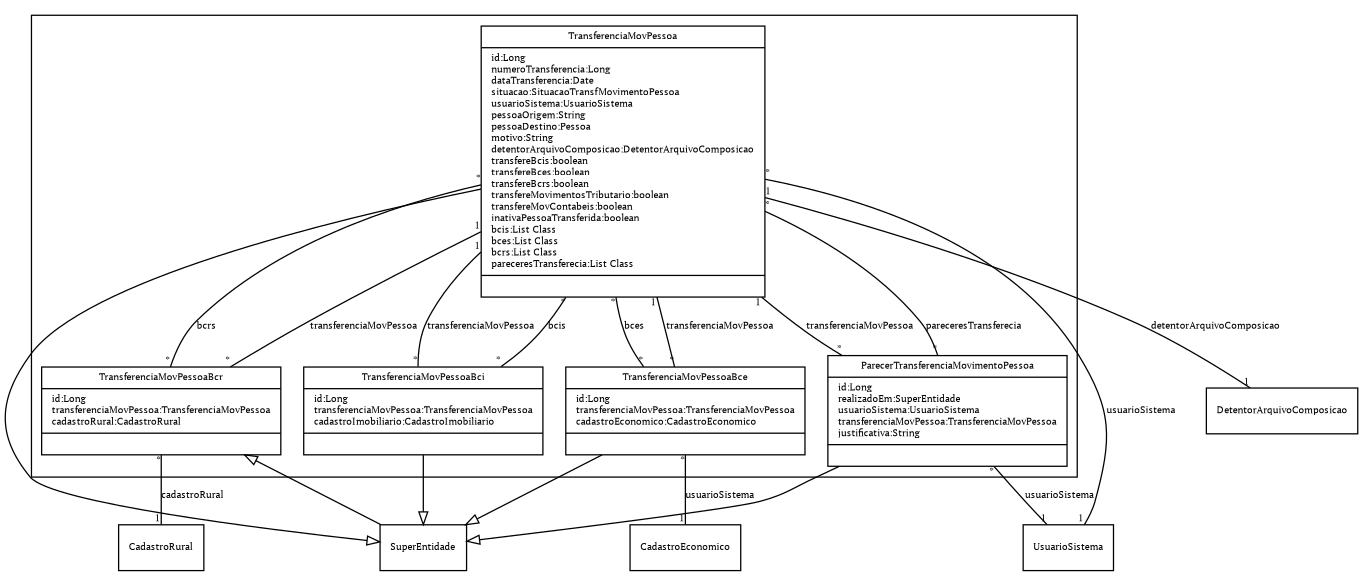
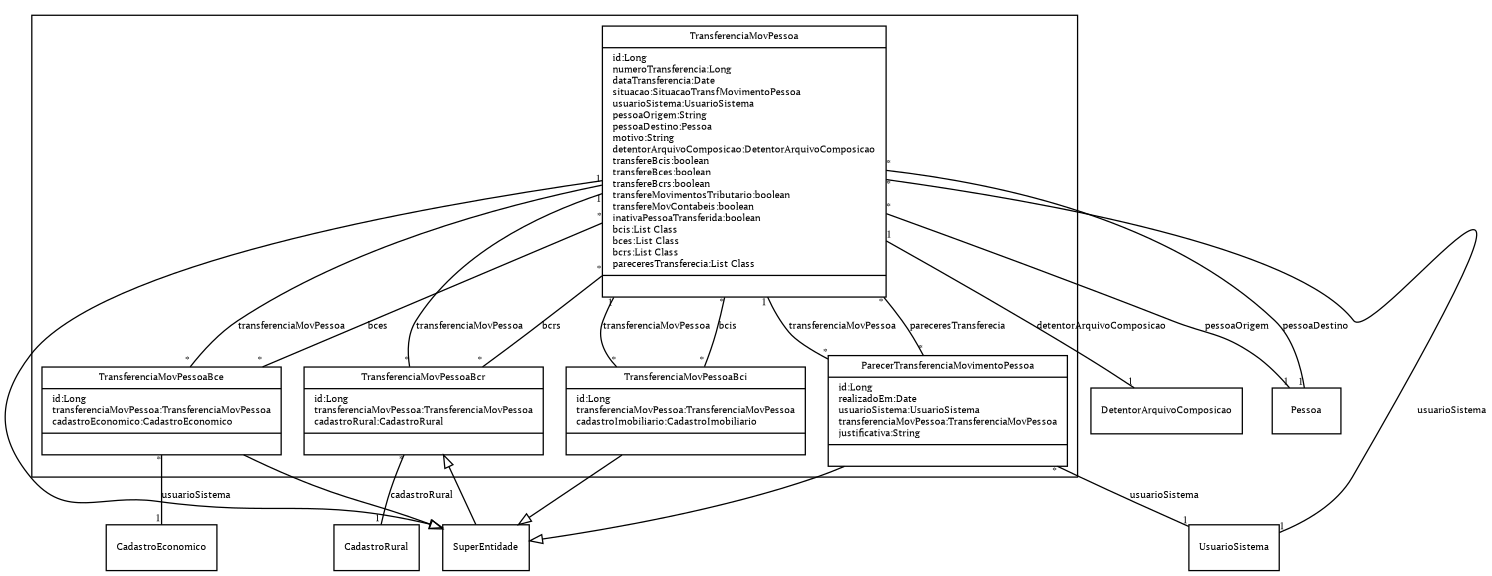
(900, 399) -> (878, 399)
none -> (1307, 411)
